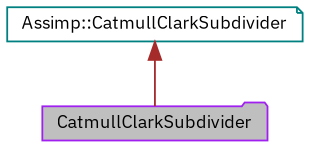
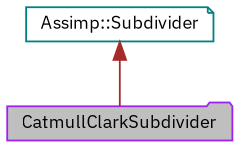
(155, 24) -> (120, 24)
